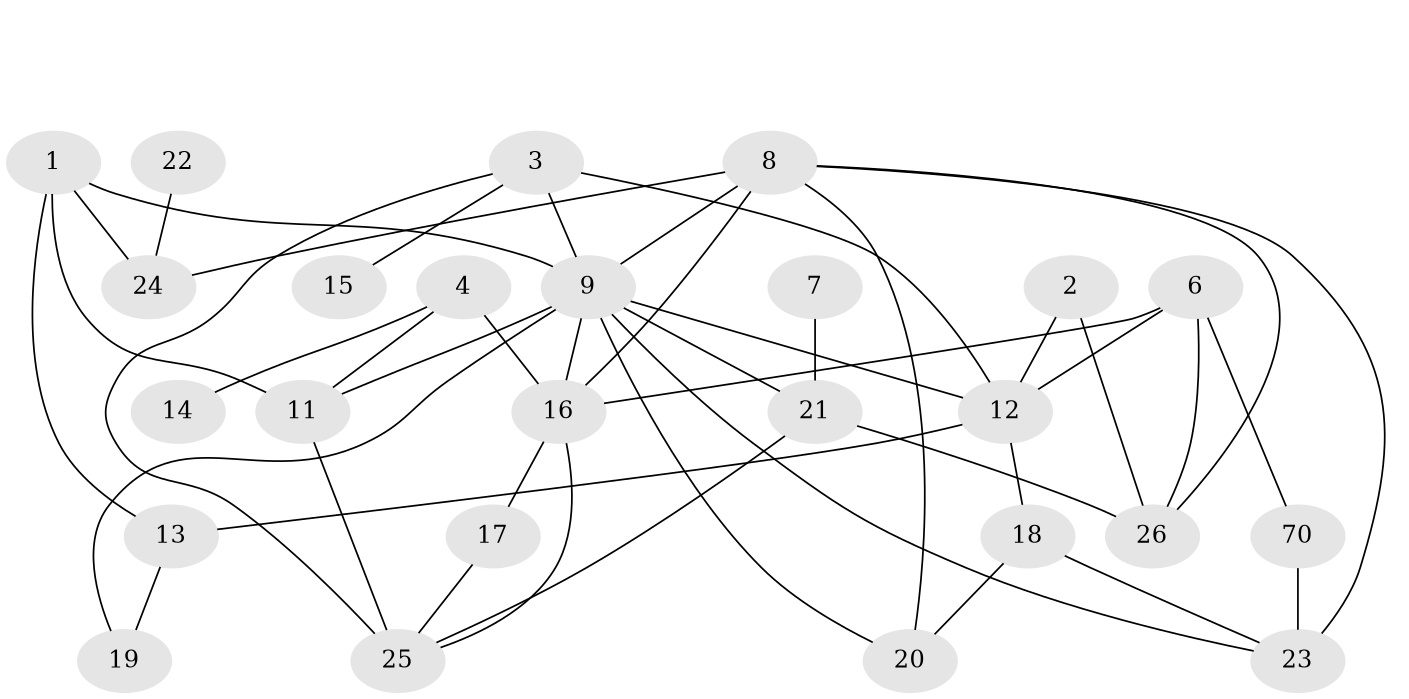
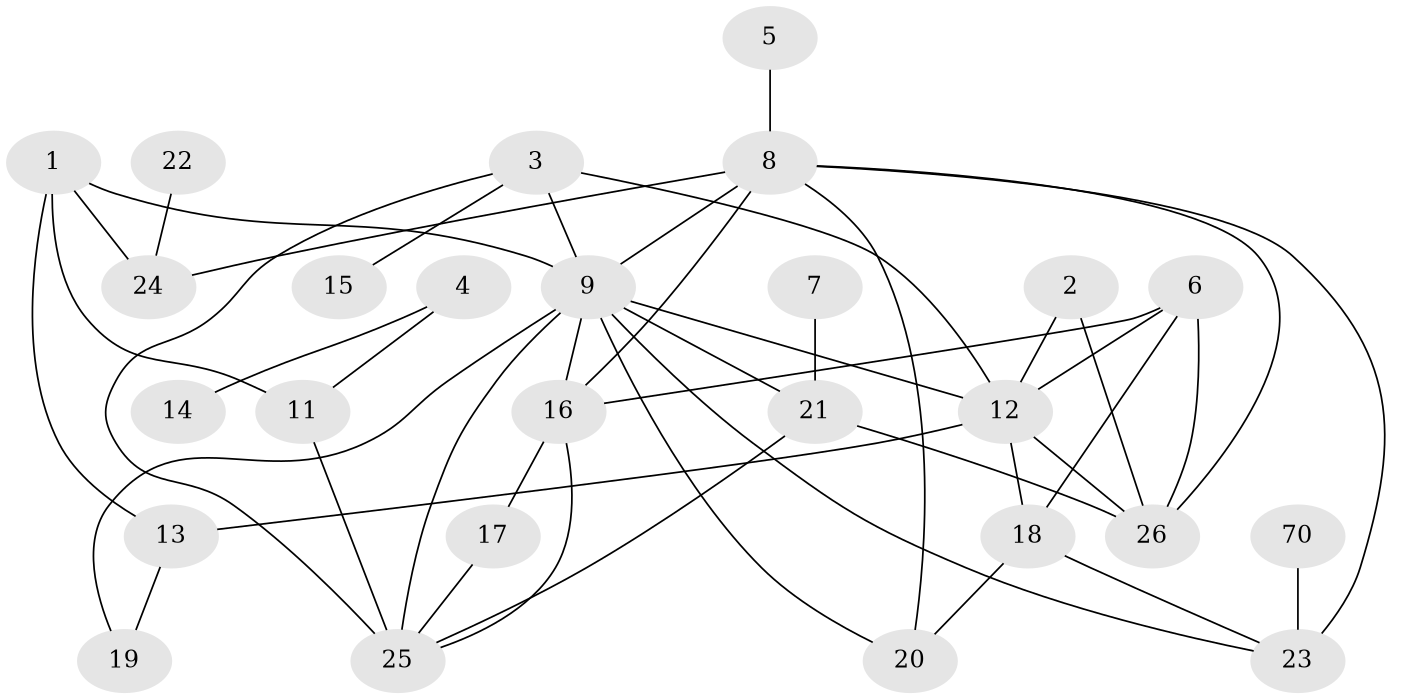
none -> (770, 38)
(447, 351) -> (450, 455)
(513, 351) -> none
(1241, 398) -> (1122, 397)
none -> (1081, 476)
